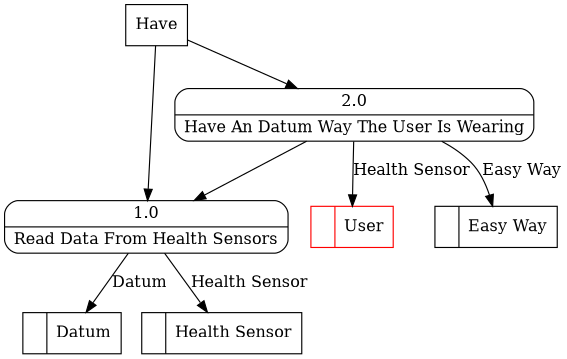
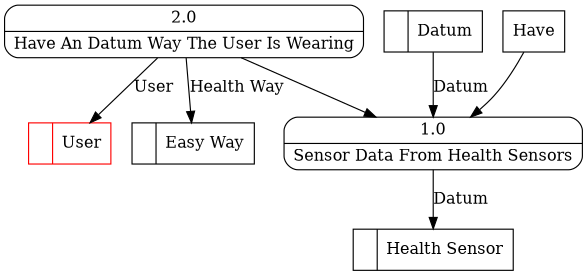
(237, 62) -> none
(412, 171) -> (154, 87)
(522, 171) -> (237, 87)
(146, 239) -> (433, 156)
(111, 278) -> (433, 79)
(250, 283) -> (461, 199)
